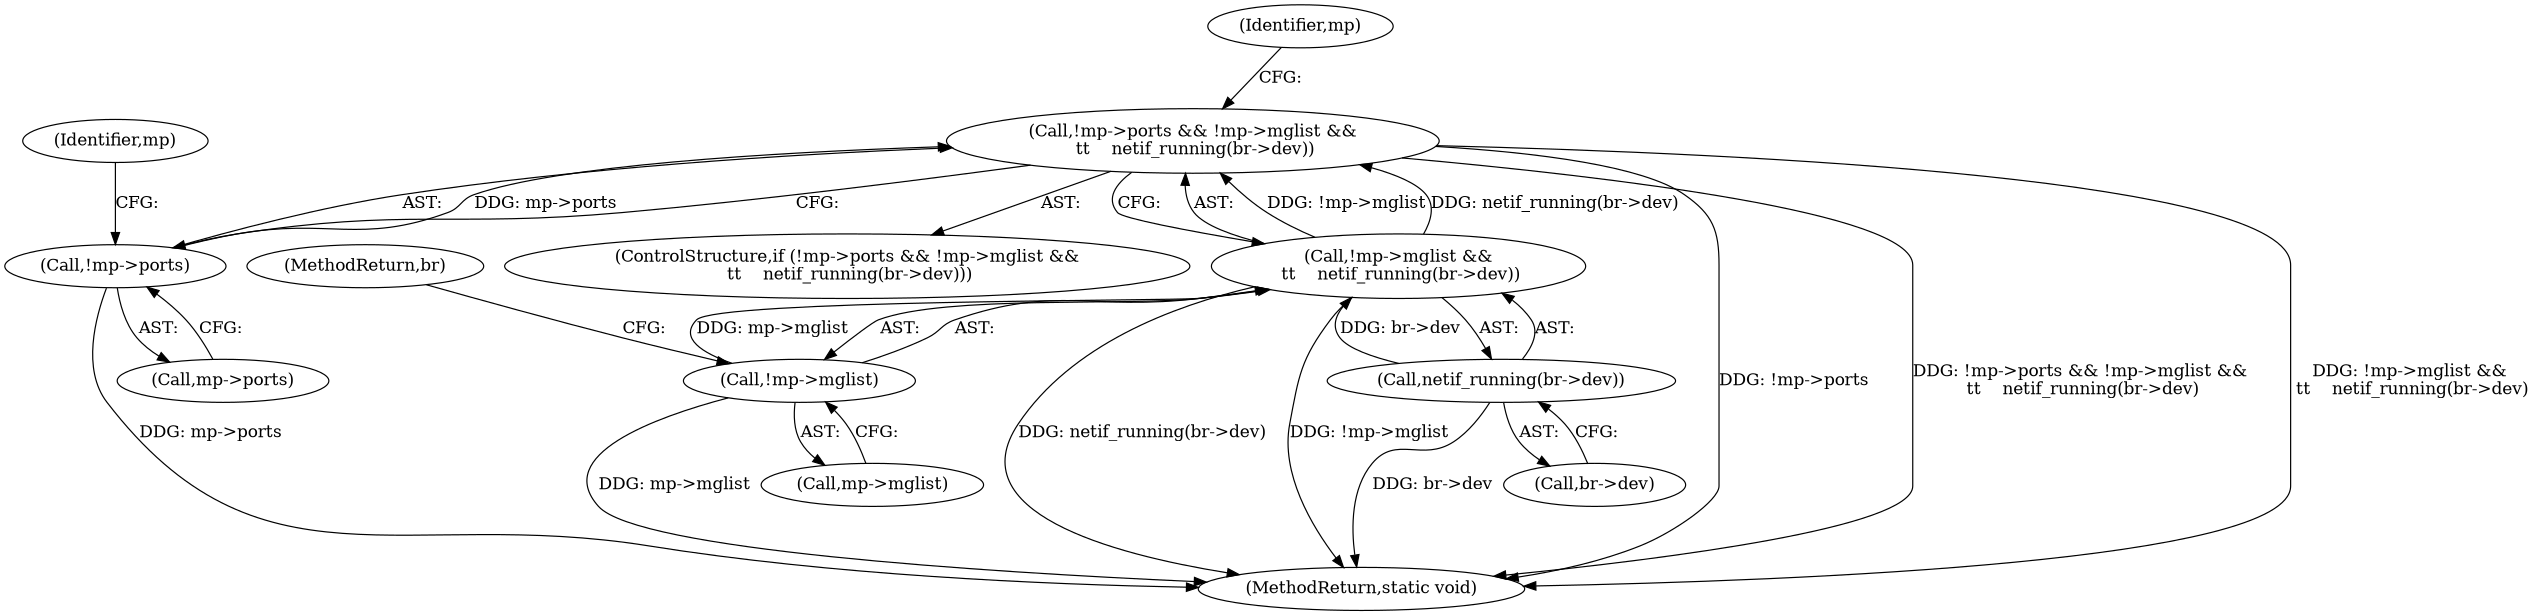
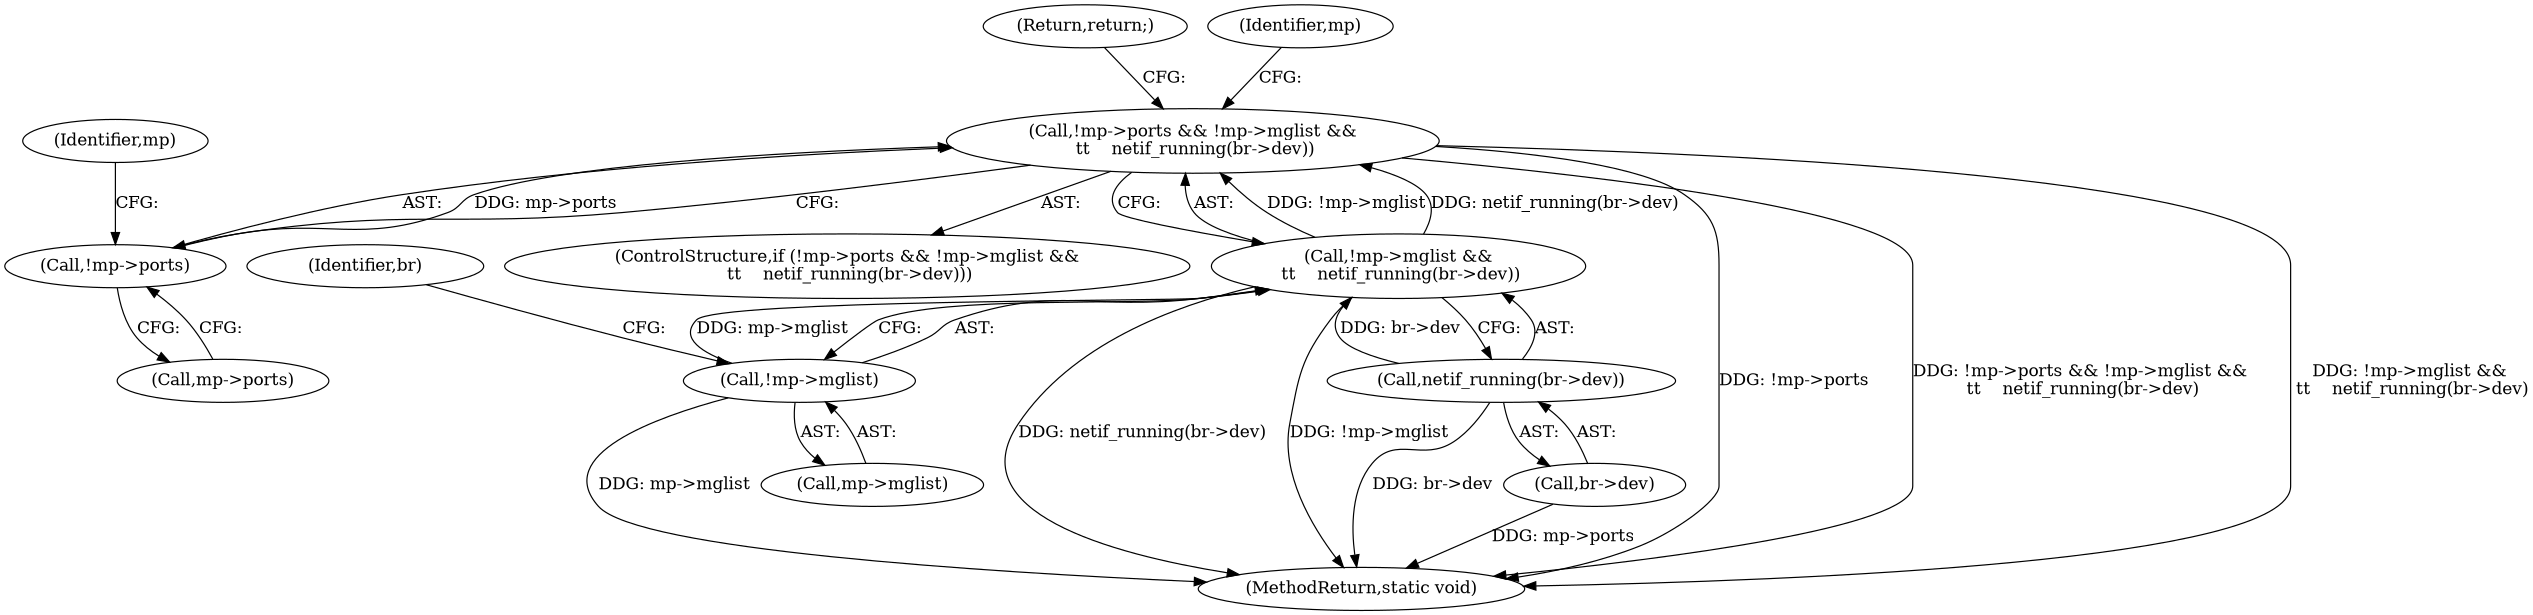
none -> (1085, 26)
(365, 266) -> (365, 266)
(161, 329) -> (161, 329)
(903, 329) -> (903, 329)
(1502, 329) -> (1502, 329)
(880, 433) -> (880, 433)
(1599, 433) -> (1599, 433)
(567, 537) -> (1485, 534)
